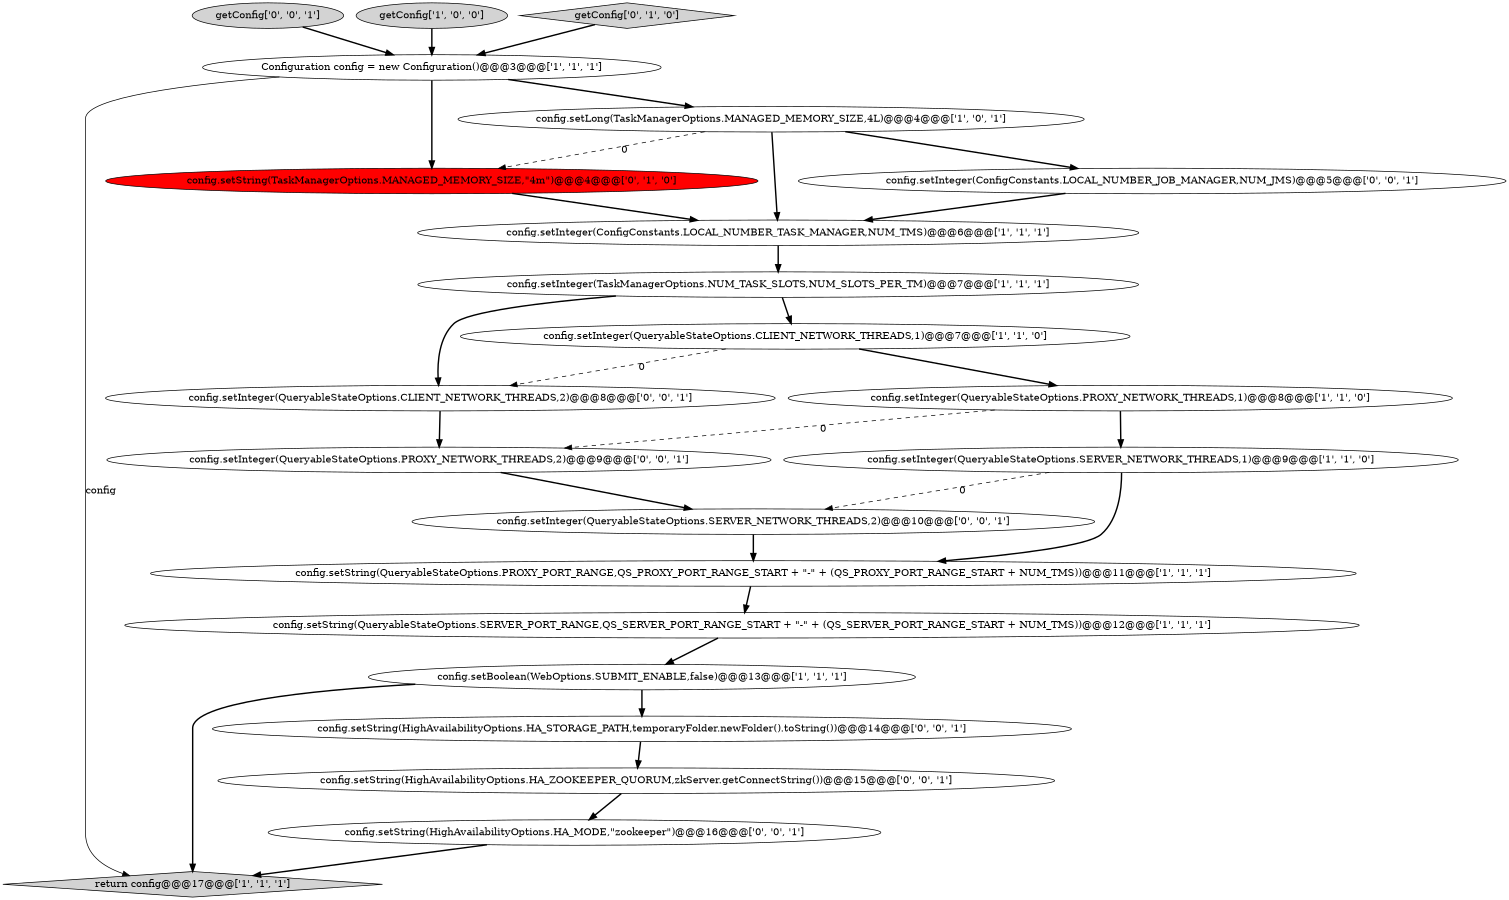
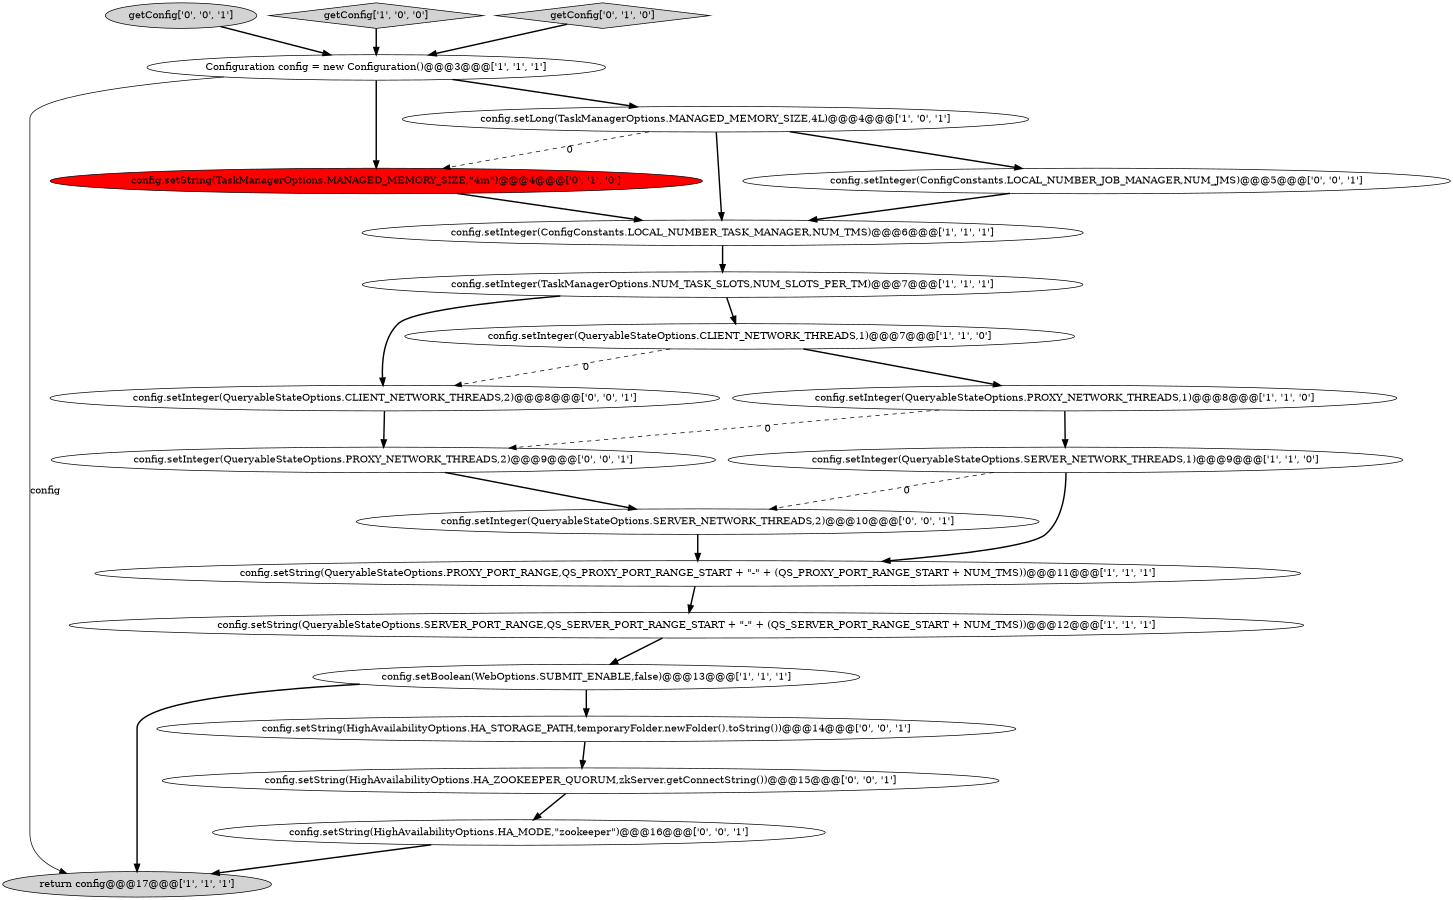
(432, 16) -> (376, 16)
(193, 884) -> (137, 884)
